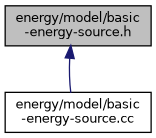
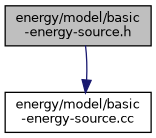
(70, 76) -> (87, 63)
